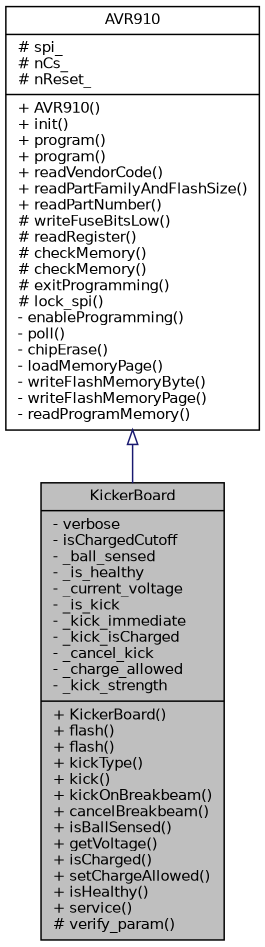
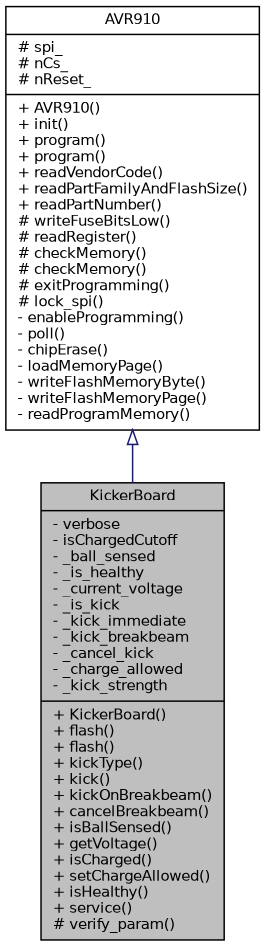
(116, 637) -> (122, 637)
